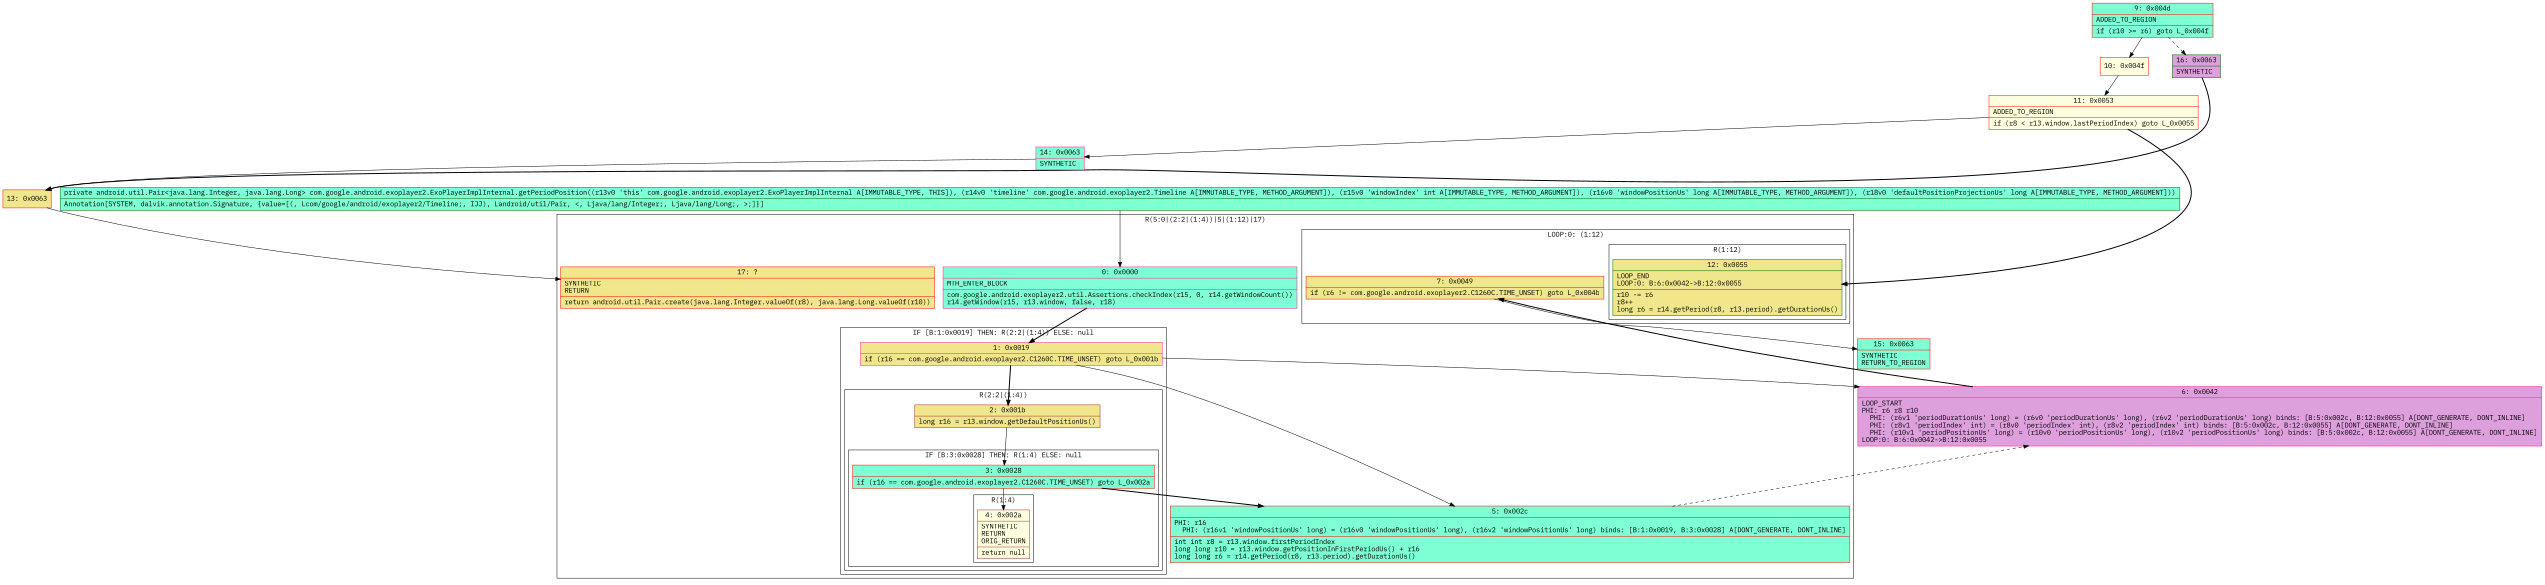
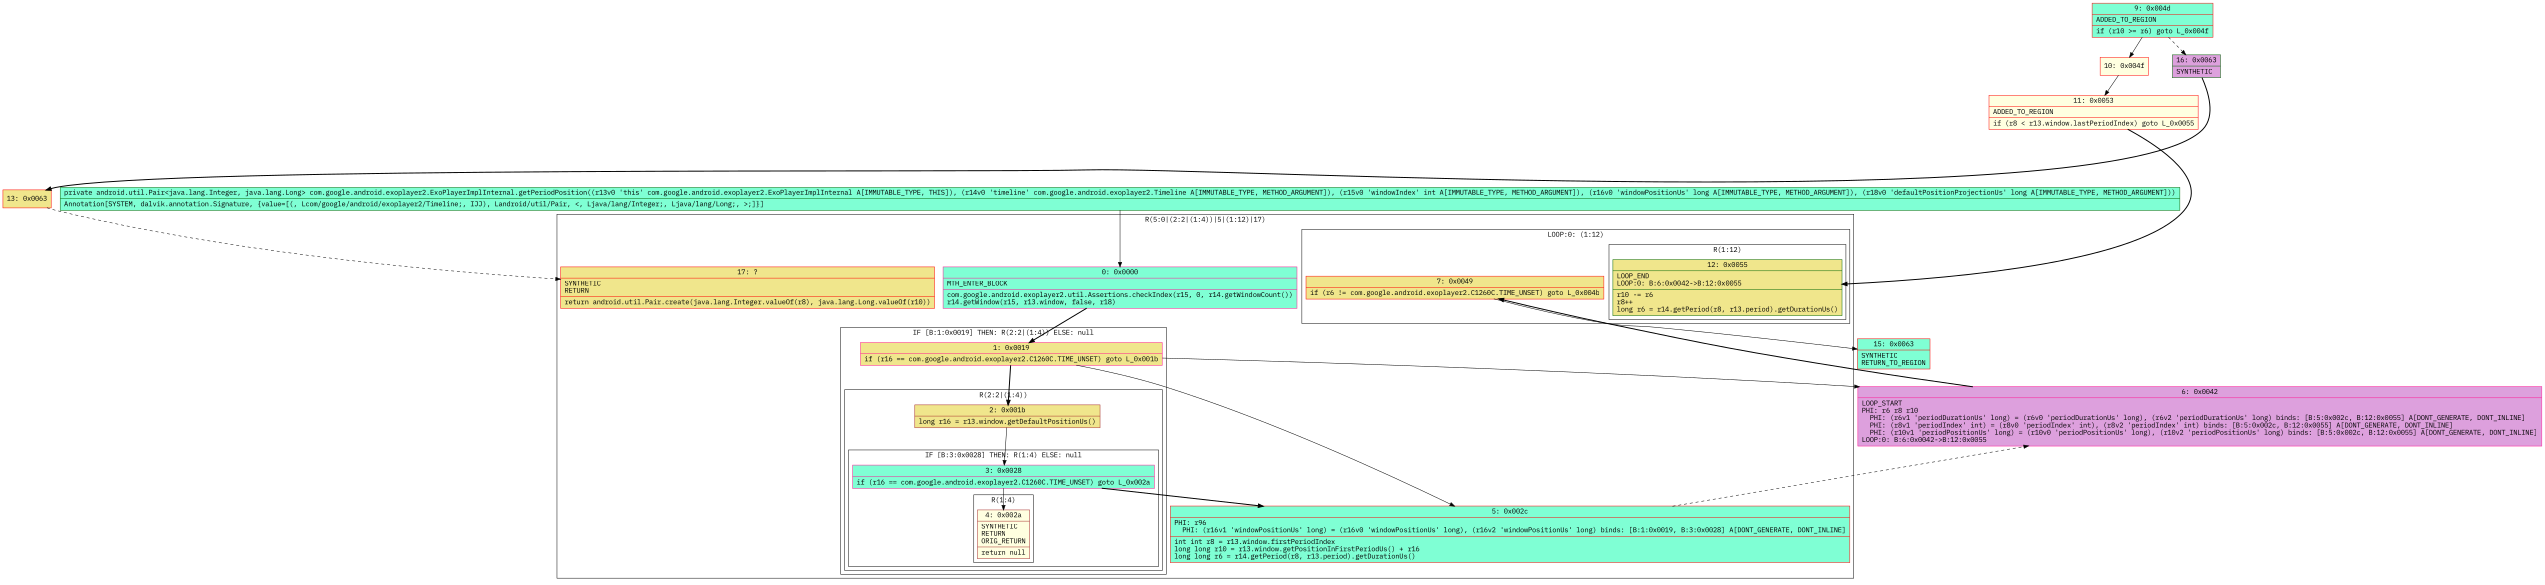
(1060, 158) -> none
(300, 254) -> (300, 254)
(1004, 477) -> (1004, 477)
(1192, 523) -> (1192, 523)
